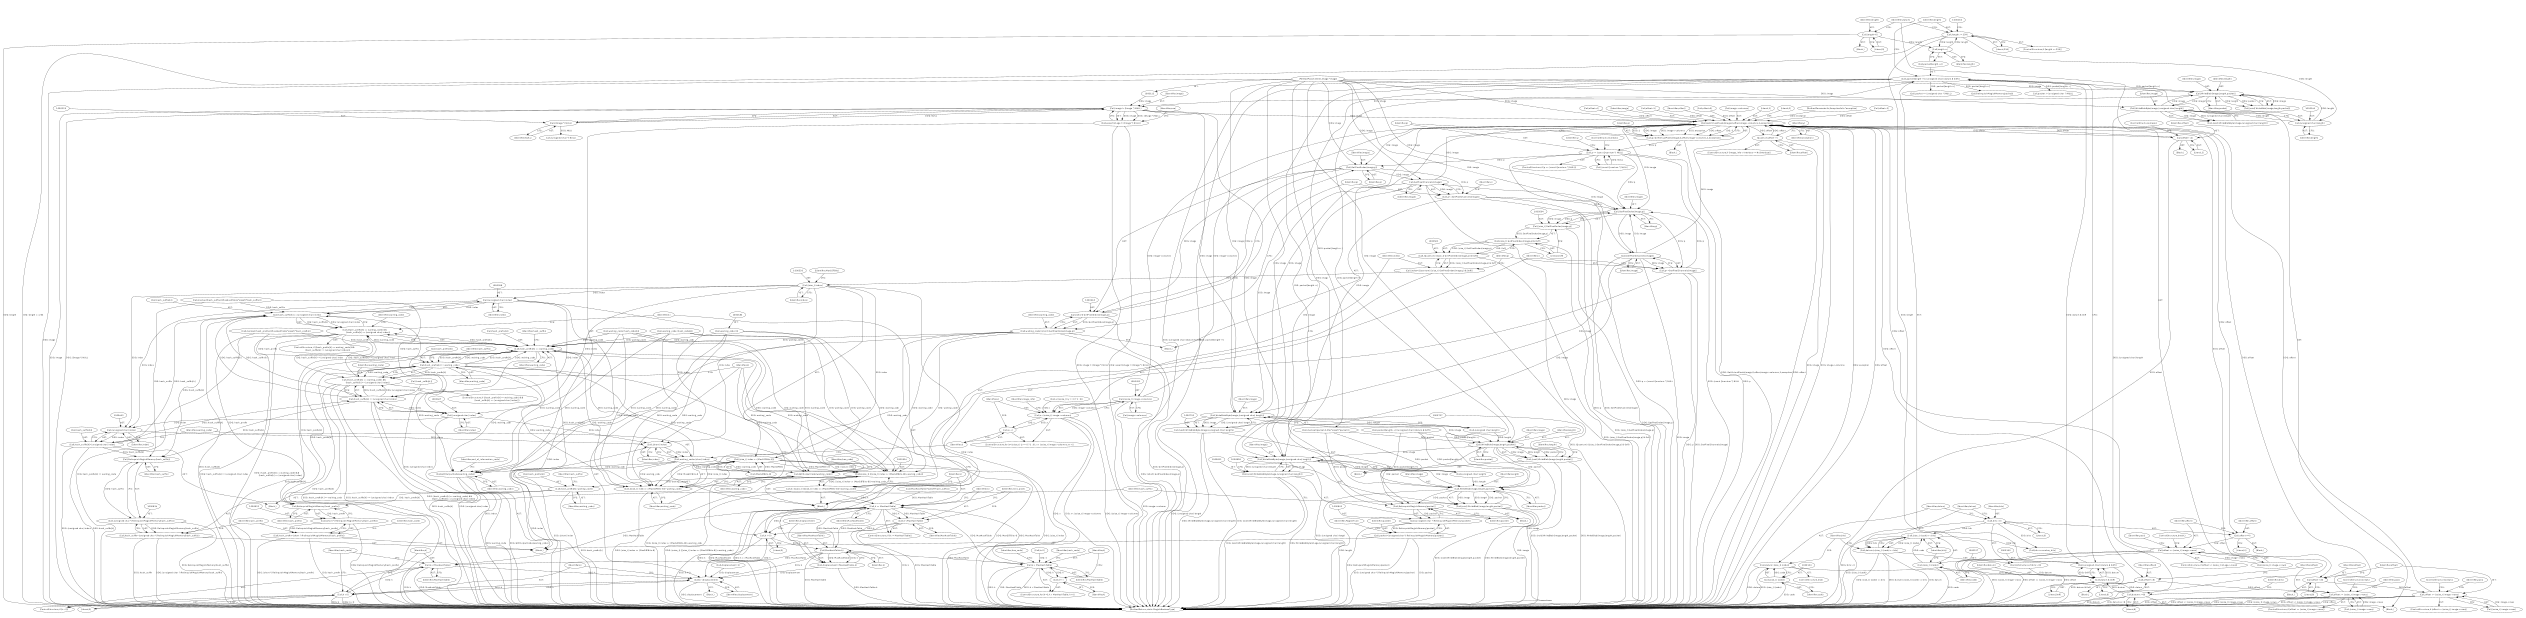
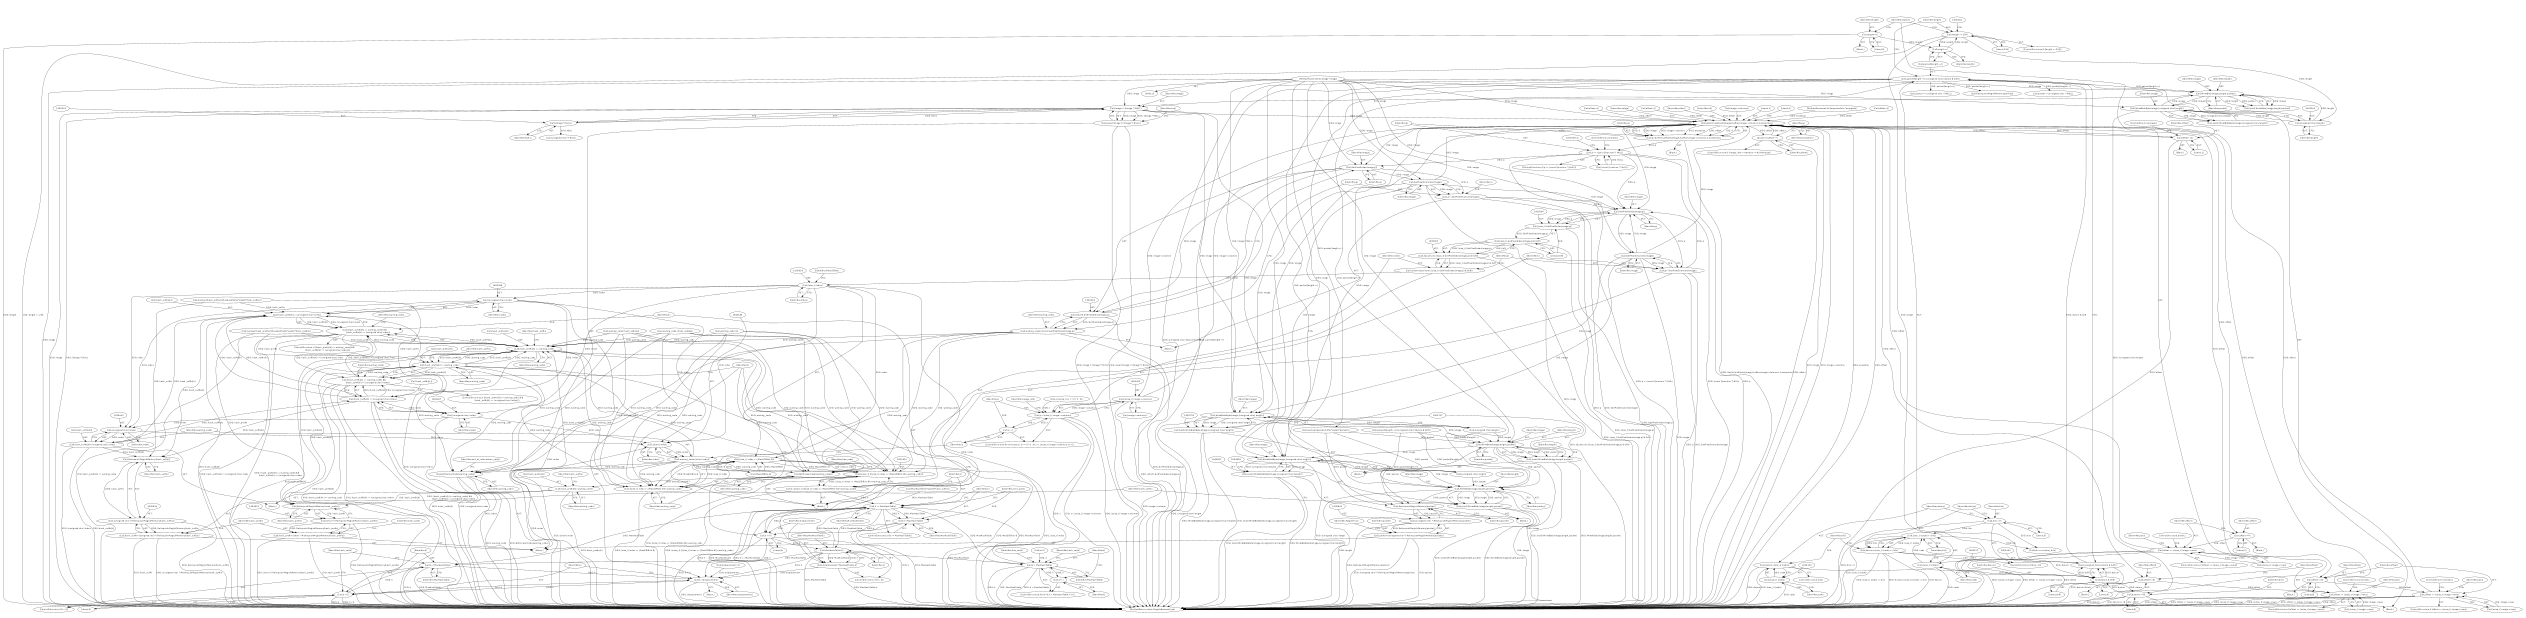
(1139, 100) -> (1203, 83)
(733, 322) -> (709, 385)
(893, 528) -> (900, 529)
(2117, 528) -> (2243, 544)
(2060, 576) -> (1993, 558)
none -> (869, 580)
